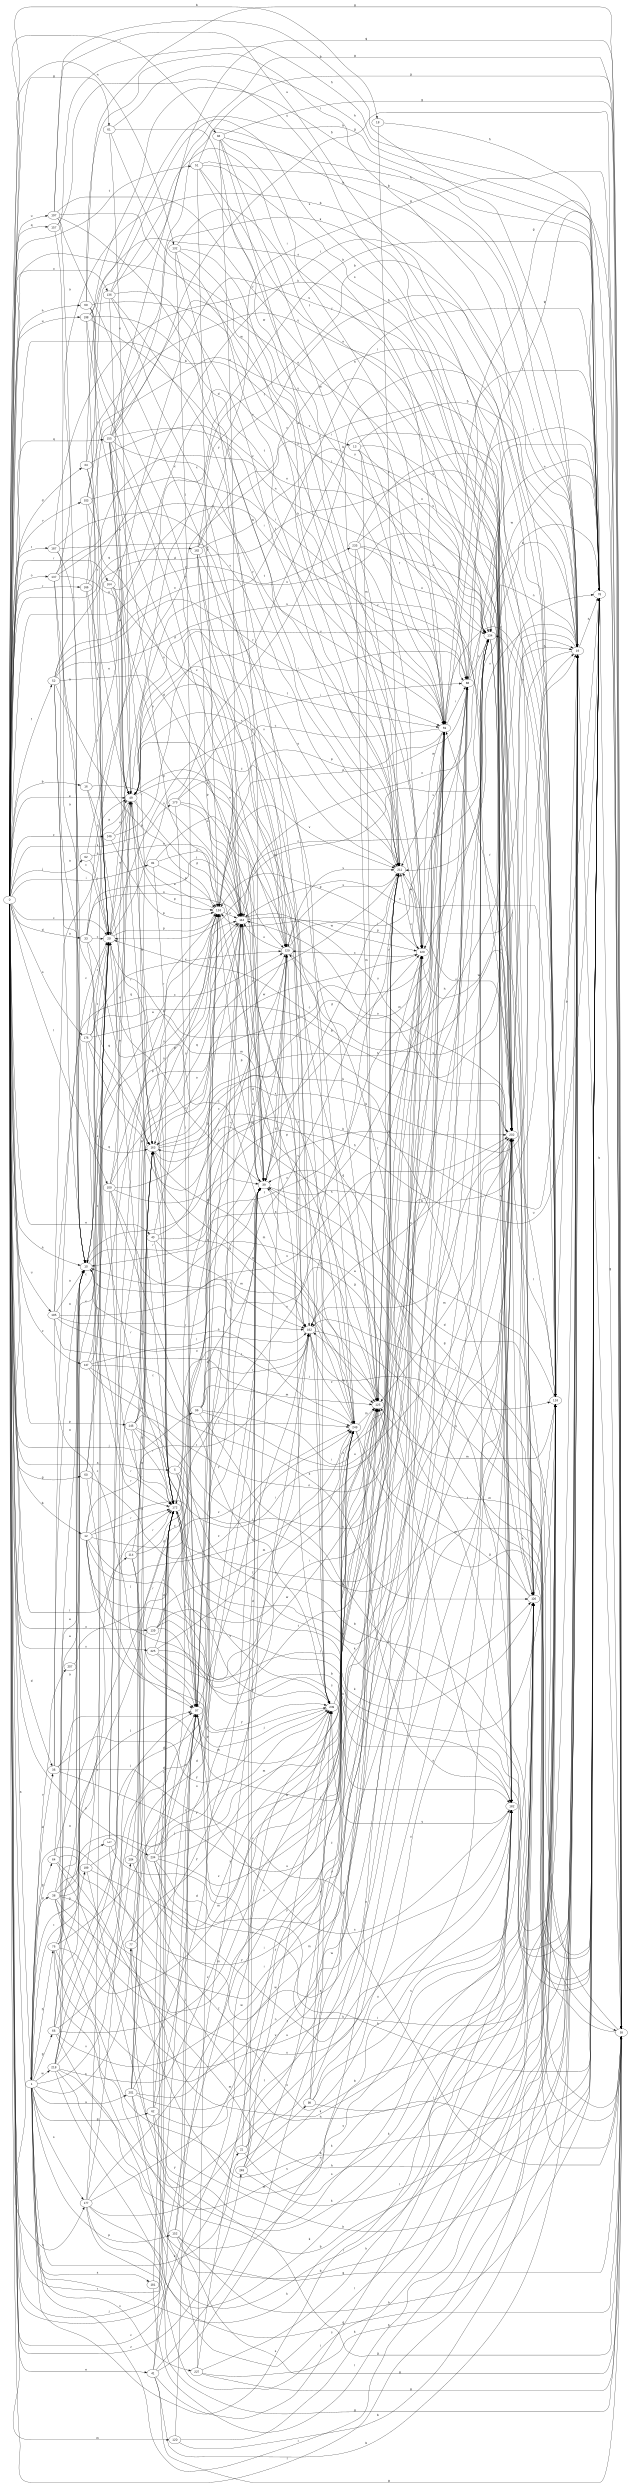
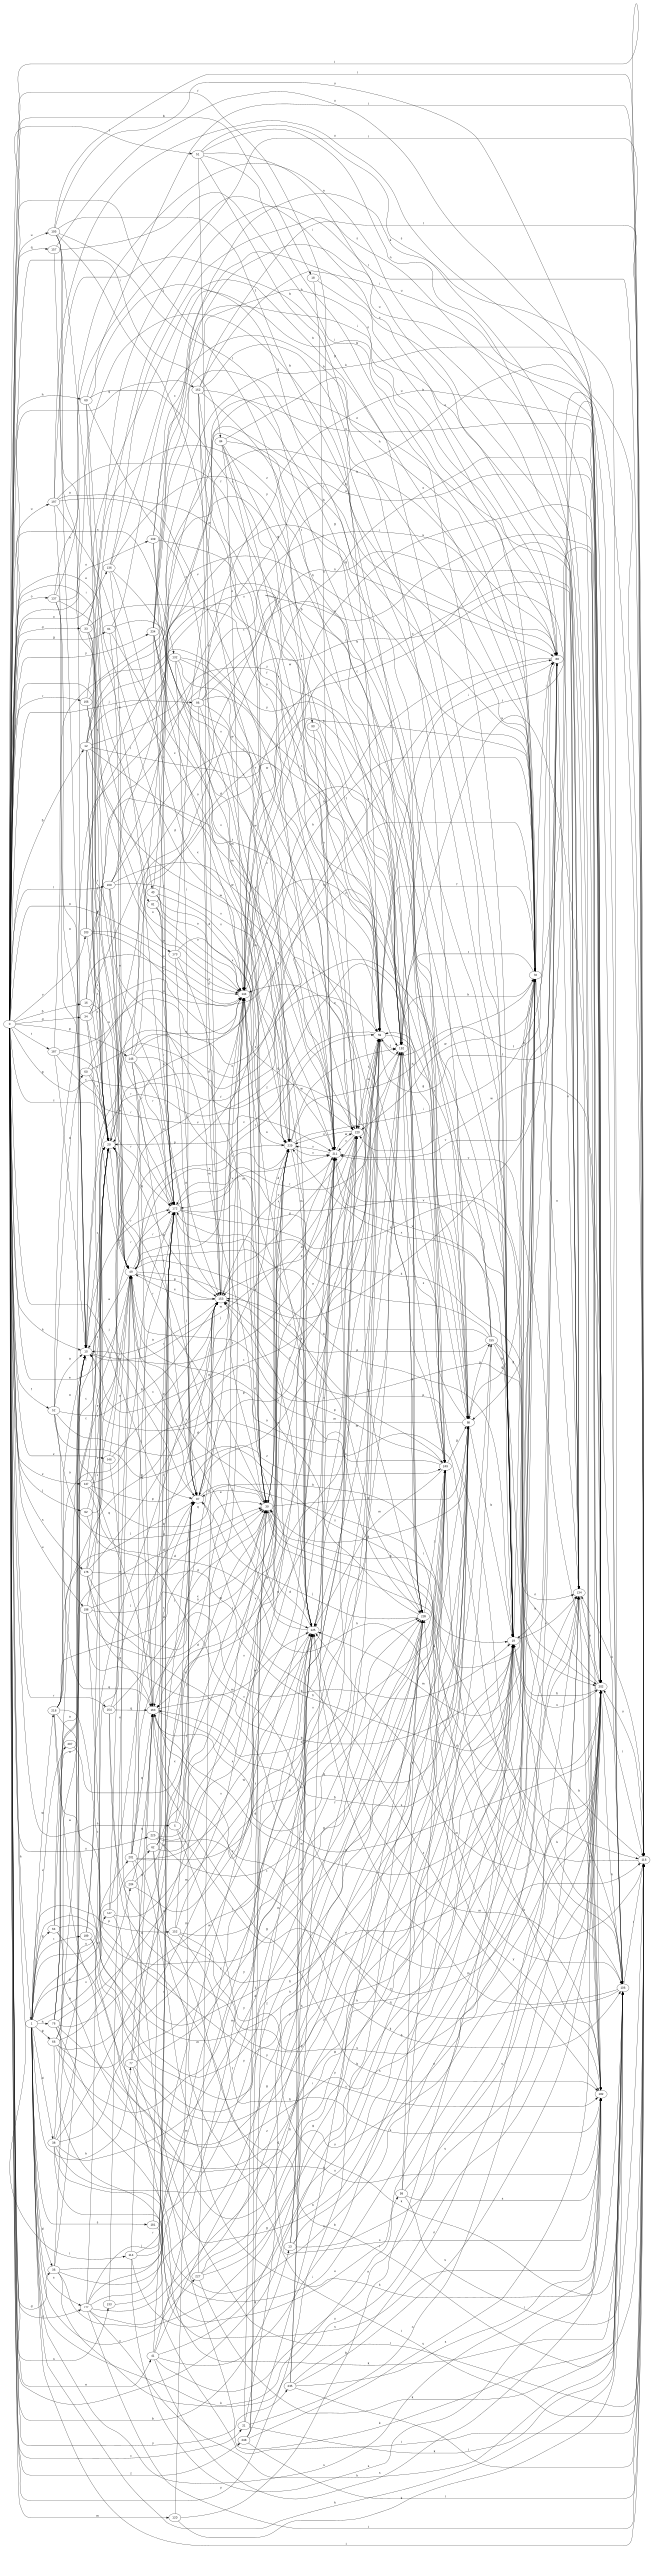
(592, 40) -> (476, 1382)
none -> (313, 727)
none -> (304, 1387)
none -> (109, 2304)
